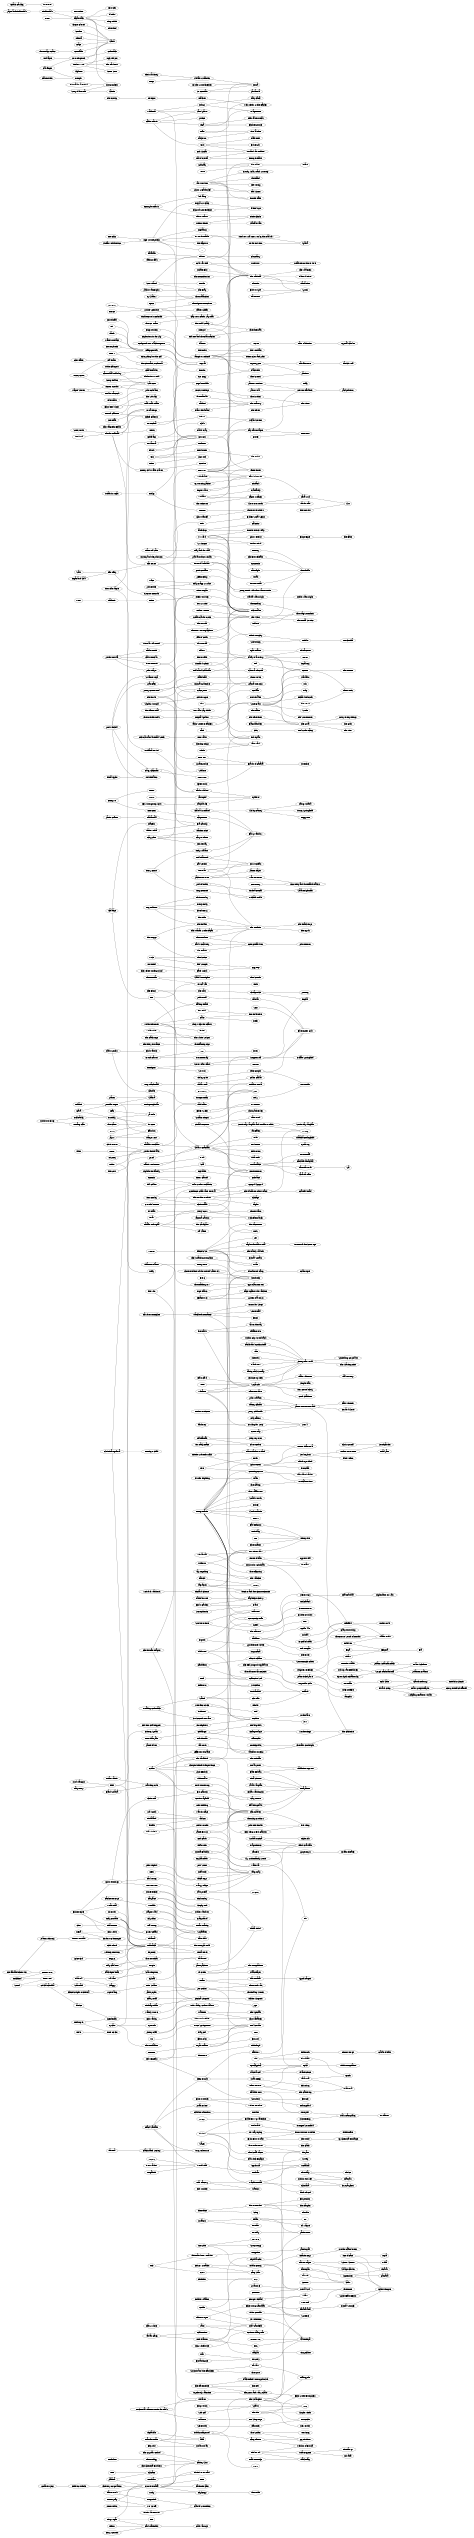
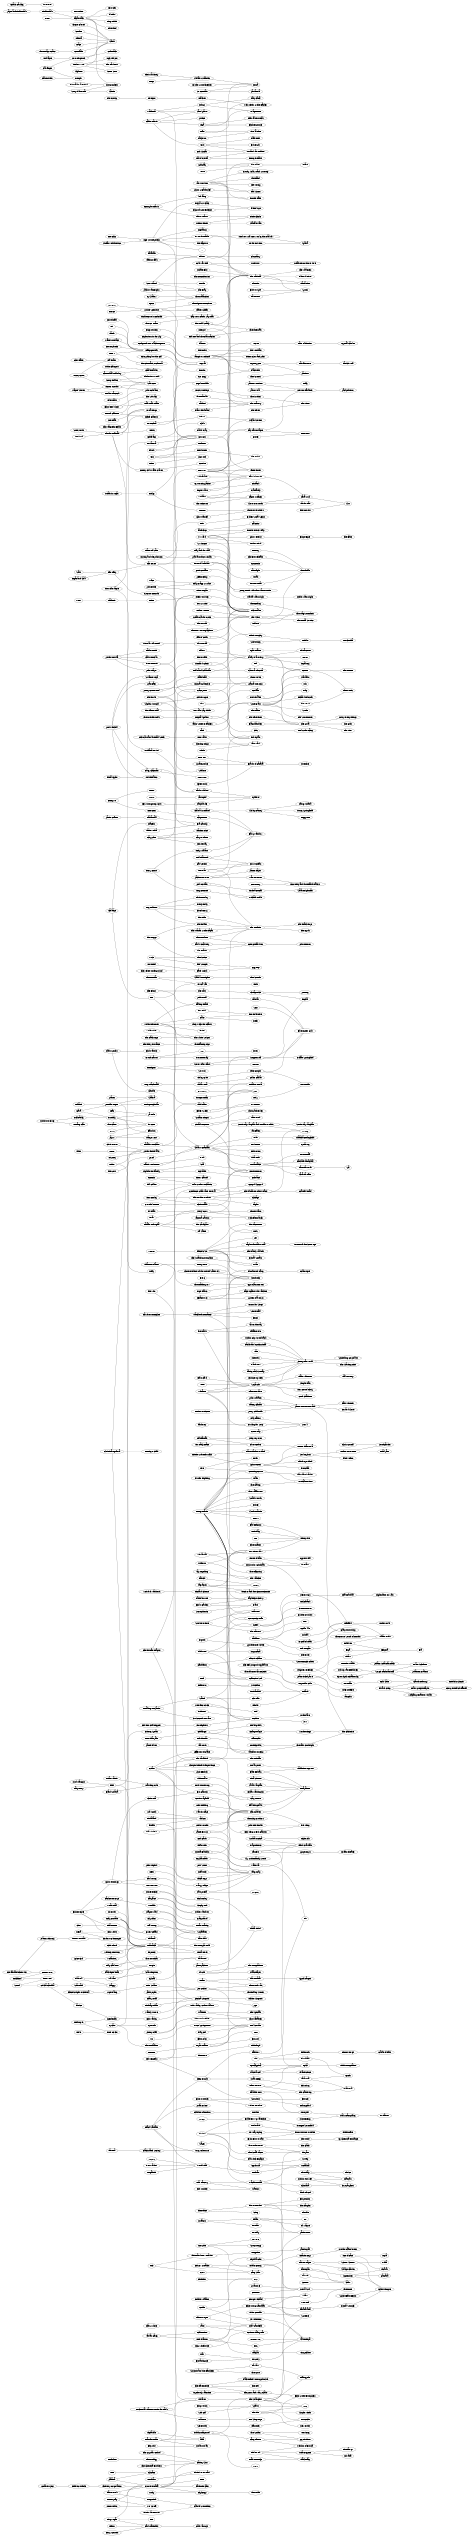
(202, 884) -> (202, 884)
(152, 1709) -> (152, 1709)
(112, 1959) -> (112, 1959)
(202, 1972) -> (202, 1972)
